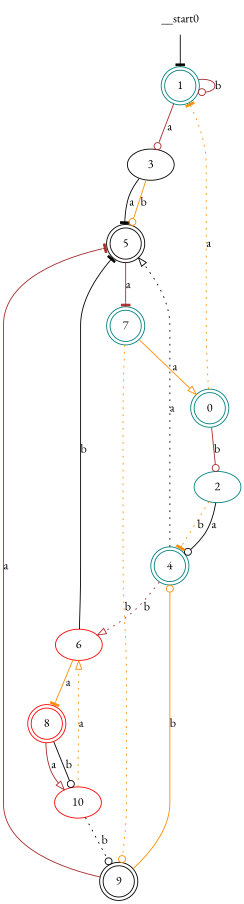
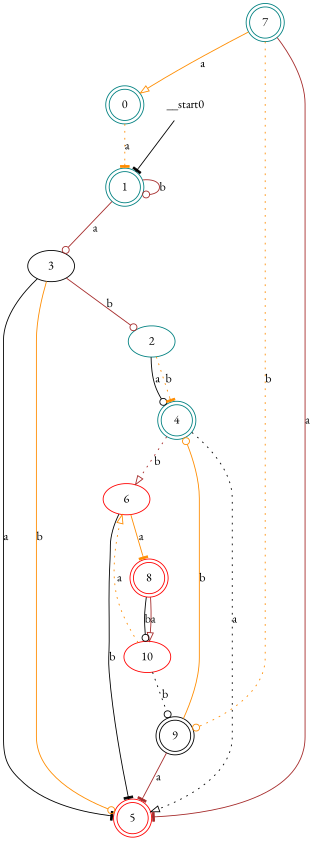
(126, 244) -> (133, 818)
(126, 282) -> (305, 476)
(213, 446) -> (99, 302)
